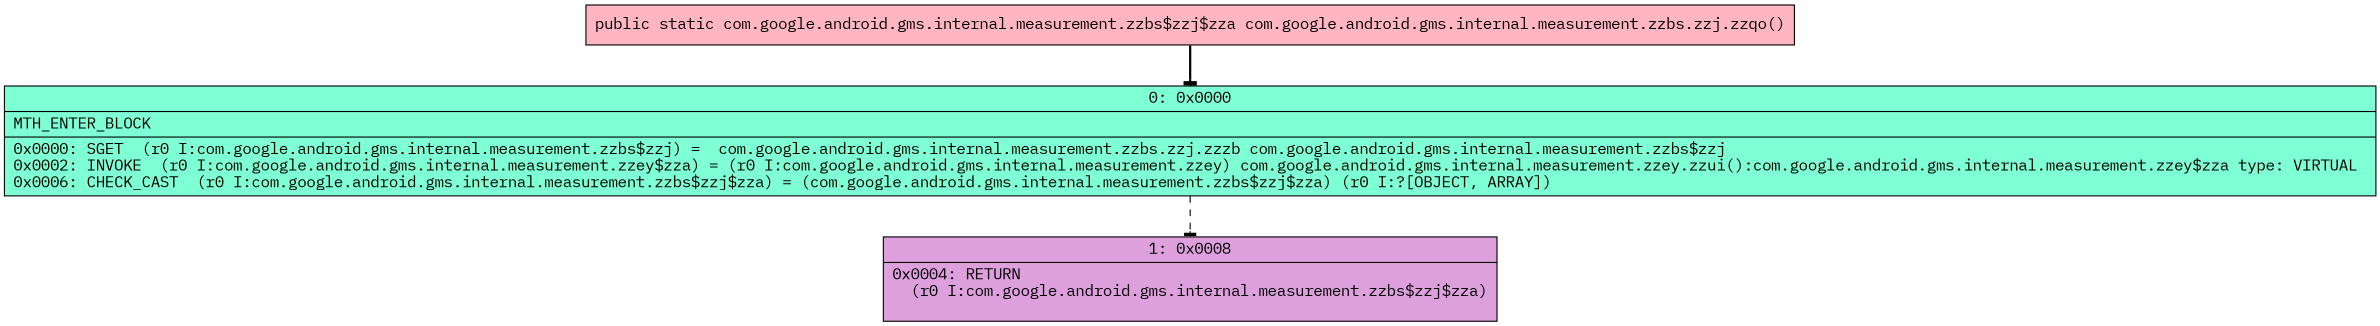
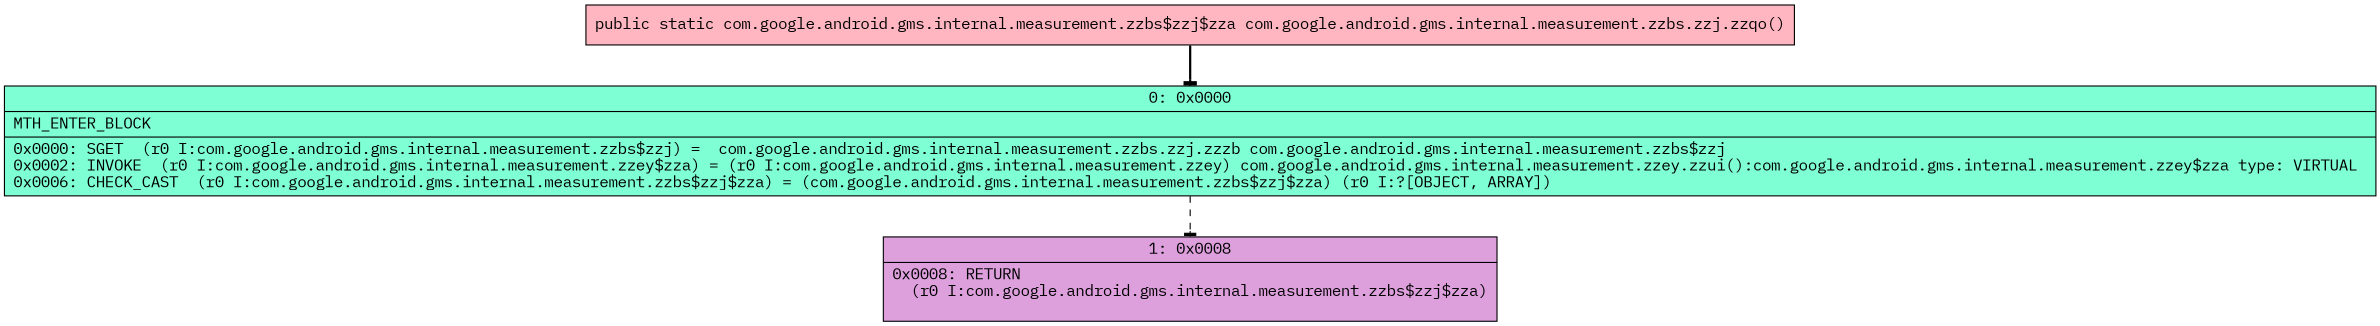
(966, 275) -> (966, 275)
